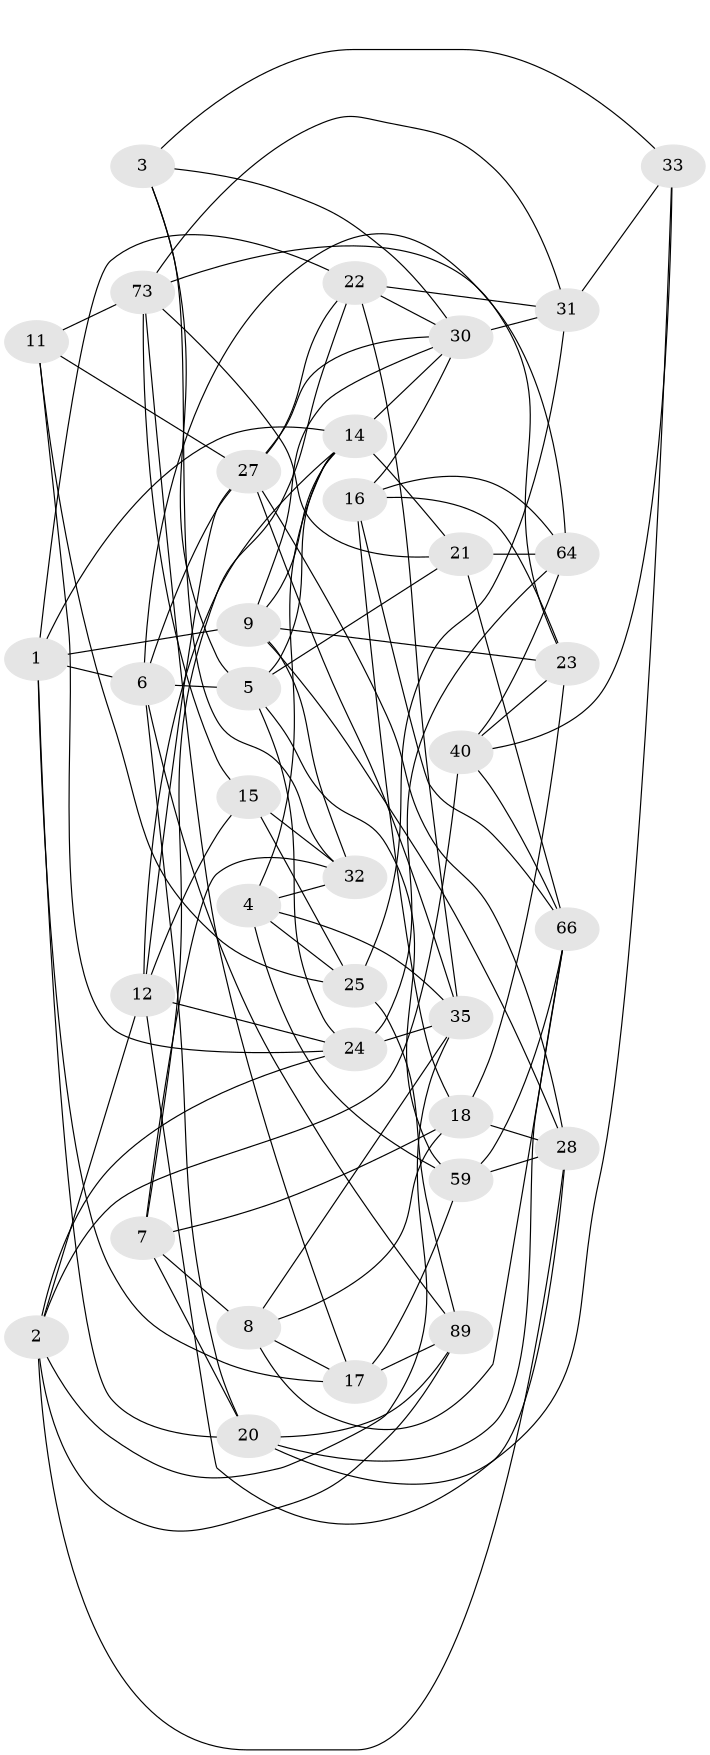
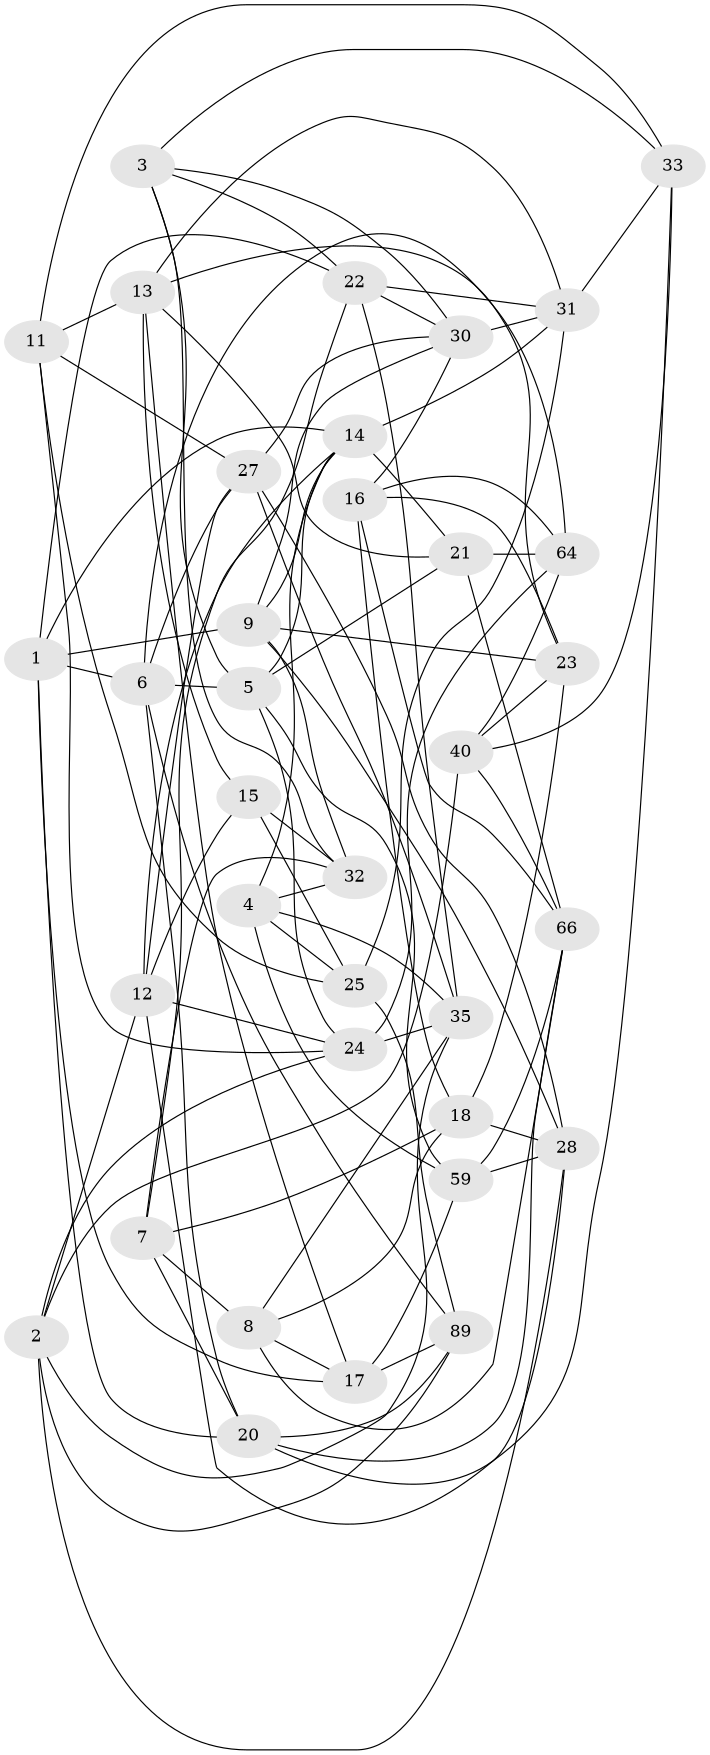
none -> (279, 5)
(143, 292) -> (143, 292)
(303, 373) -> (260, 210)
(408, 387) -> (469, 383)
